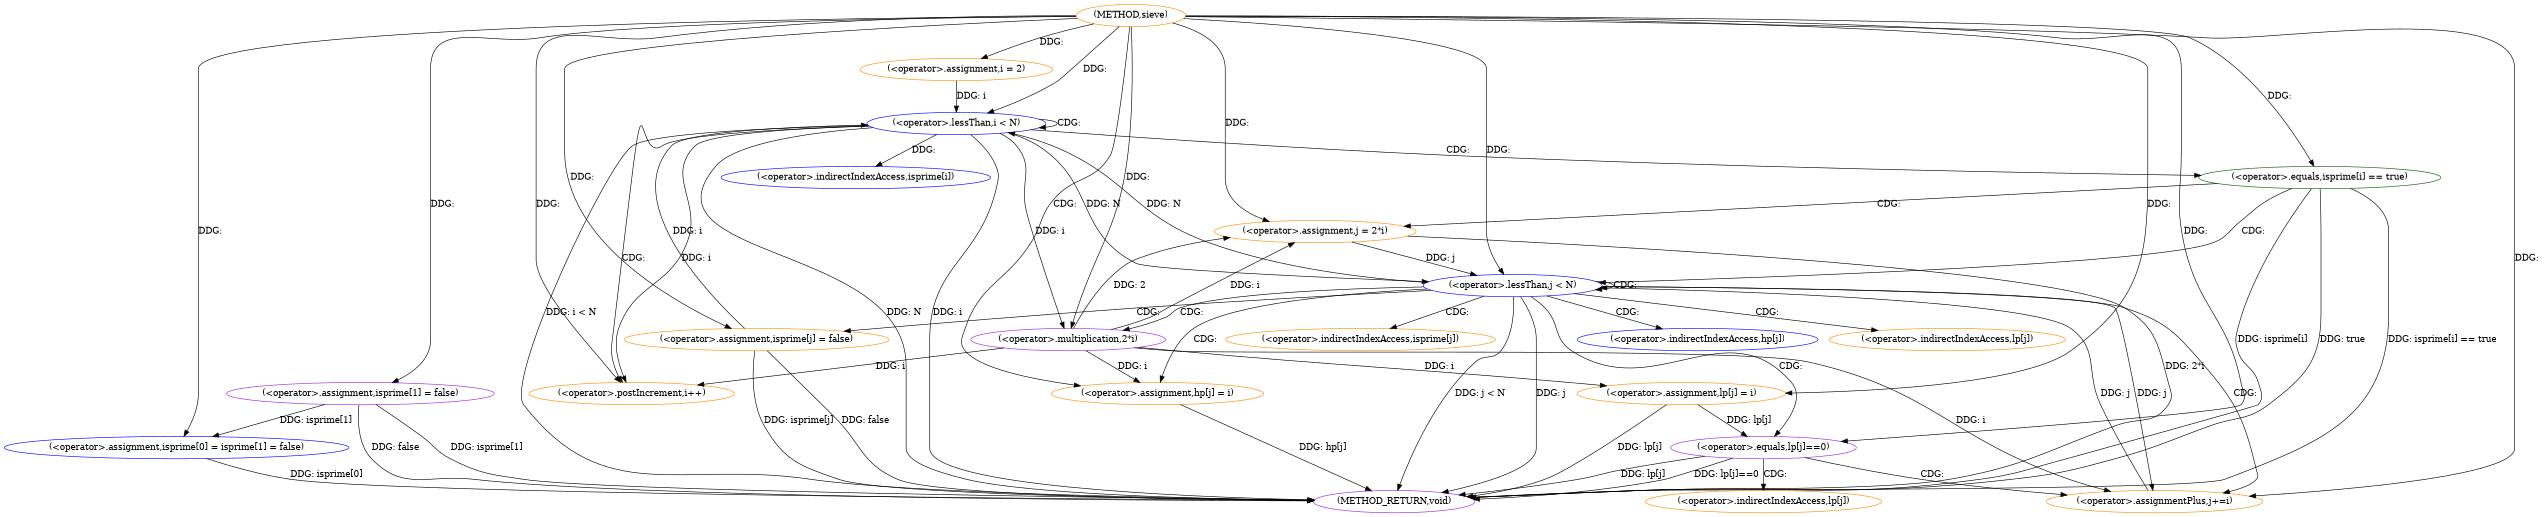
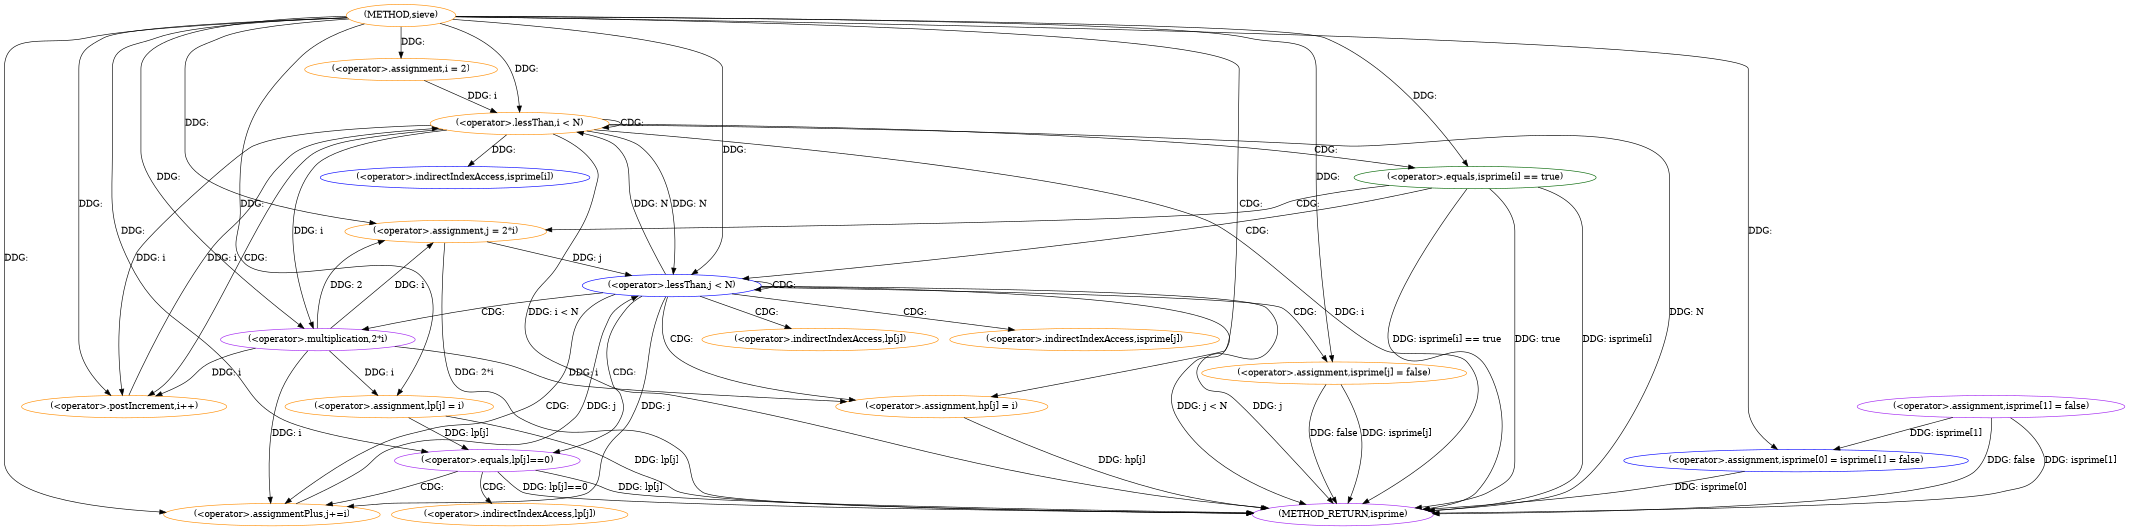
(606, 31) -> none
(956, 124) -> (520, 124)
(665, 156) -> (246, 213)
(1698, 340) -> none
(1394, 502) -> (1343, 515)
